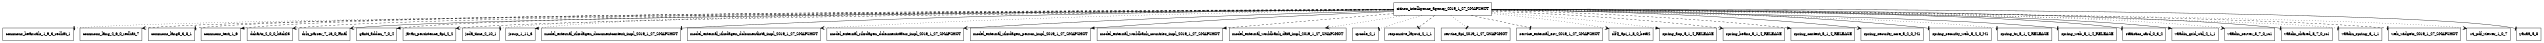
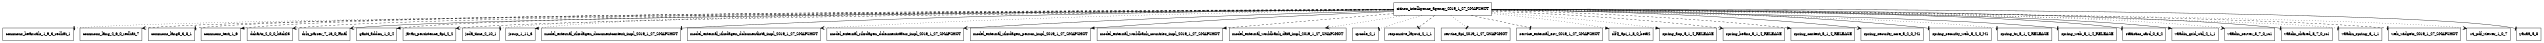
(1549, 20) -> (1549, 20)
(377, 34) -> (377, 34)
